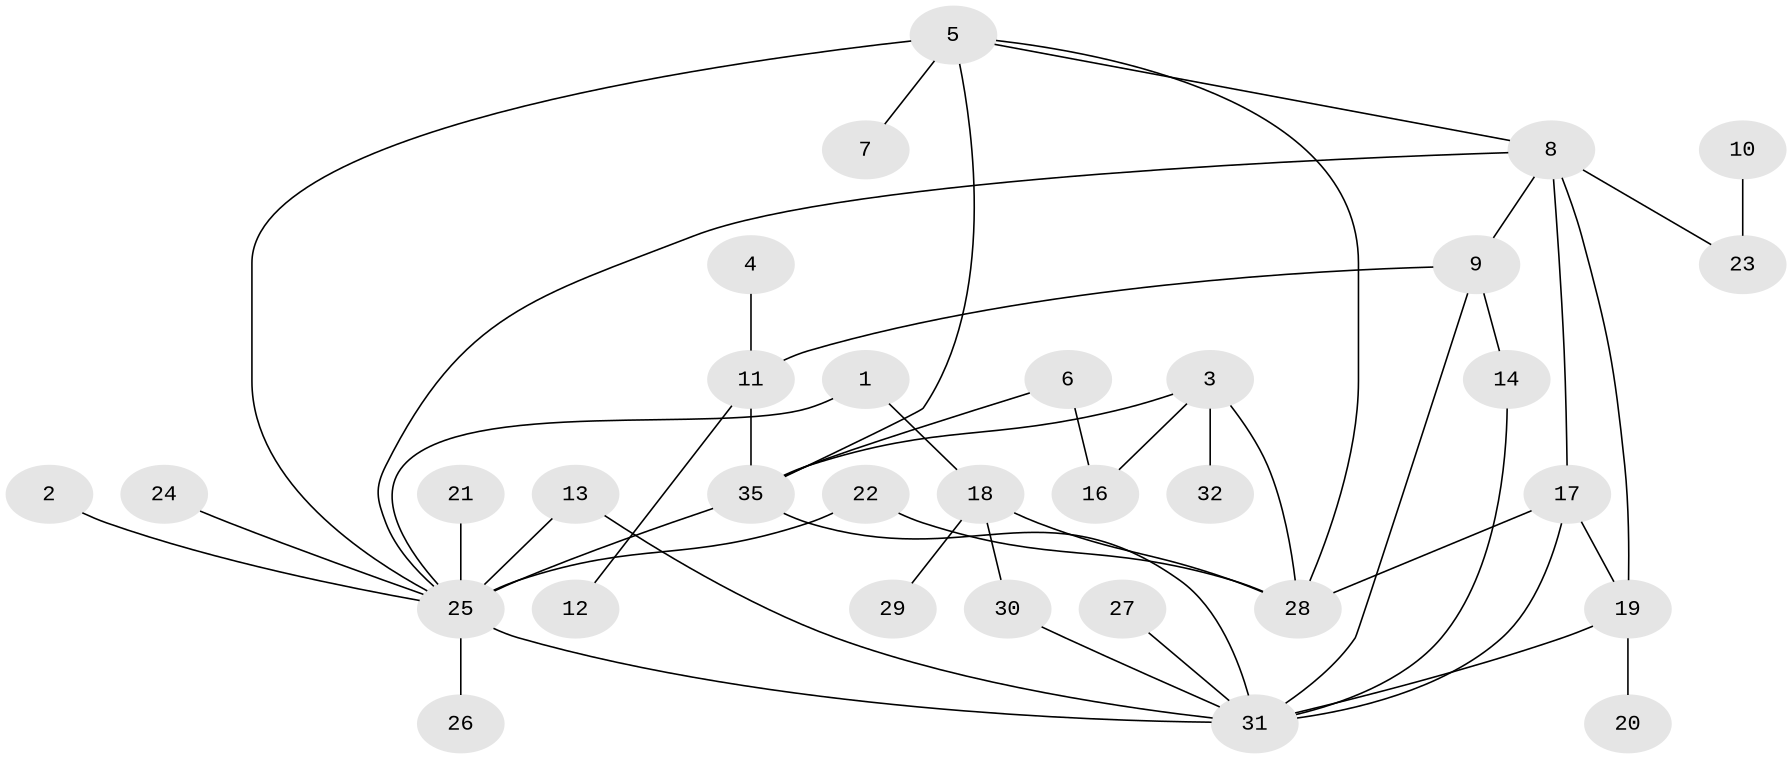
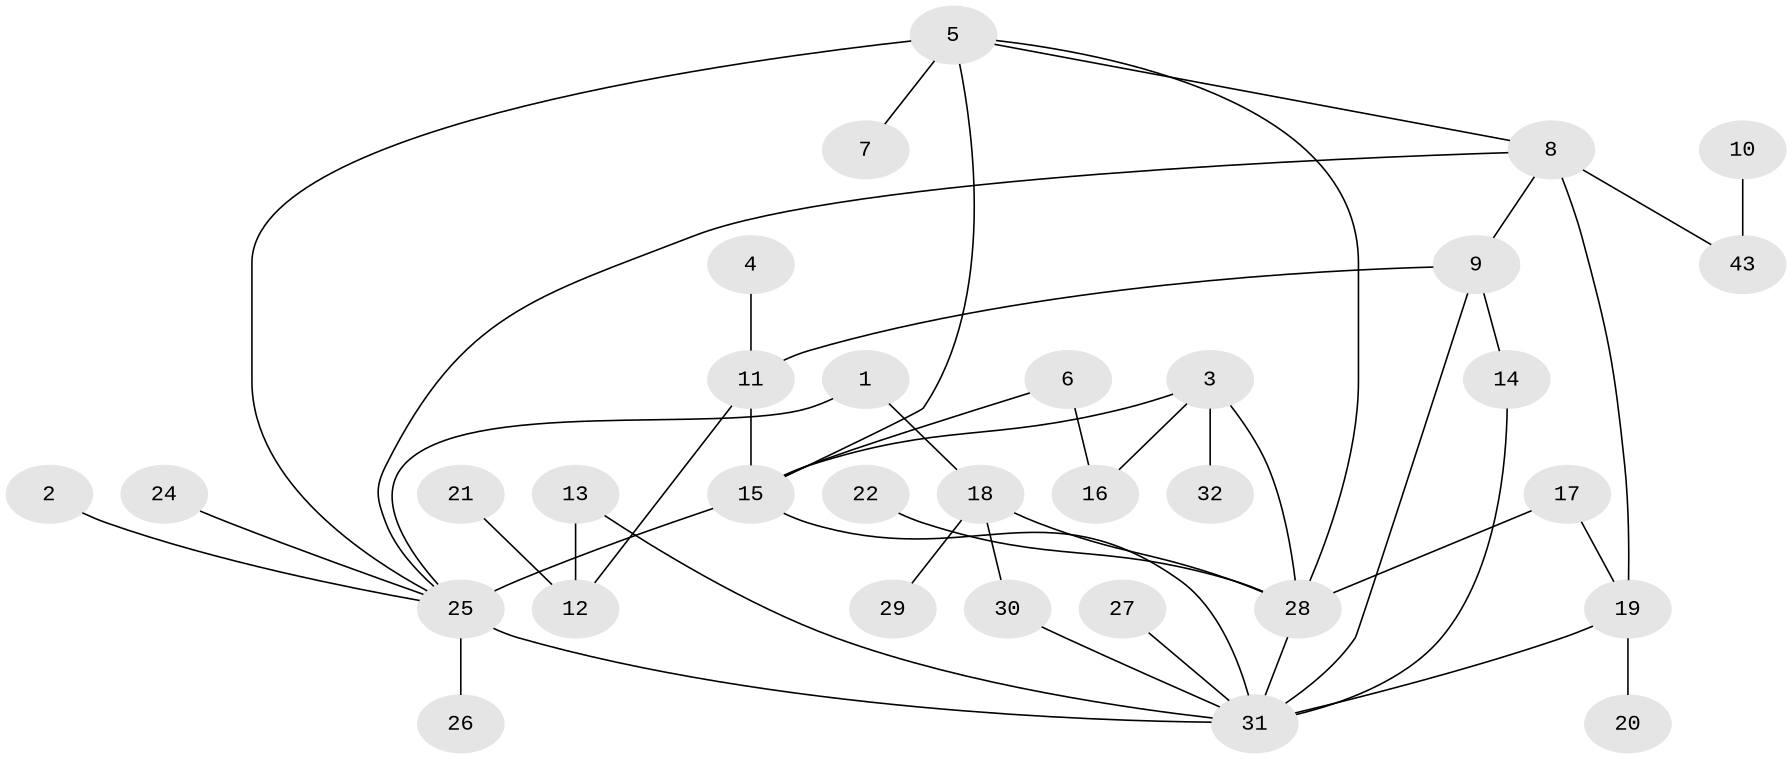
(1743, 265) -> (1743, 265)
(1563, 322) -> none
(751, 494) -> (751, 494)
(681, 550) -> none
(461, 552) -> (518, 552)
(518, 552) -> (576, 546)
(1487, 650) -> (1276, 666)
